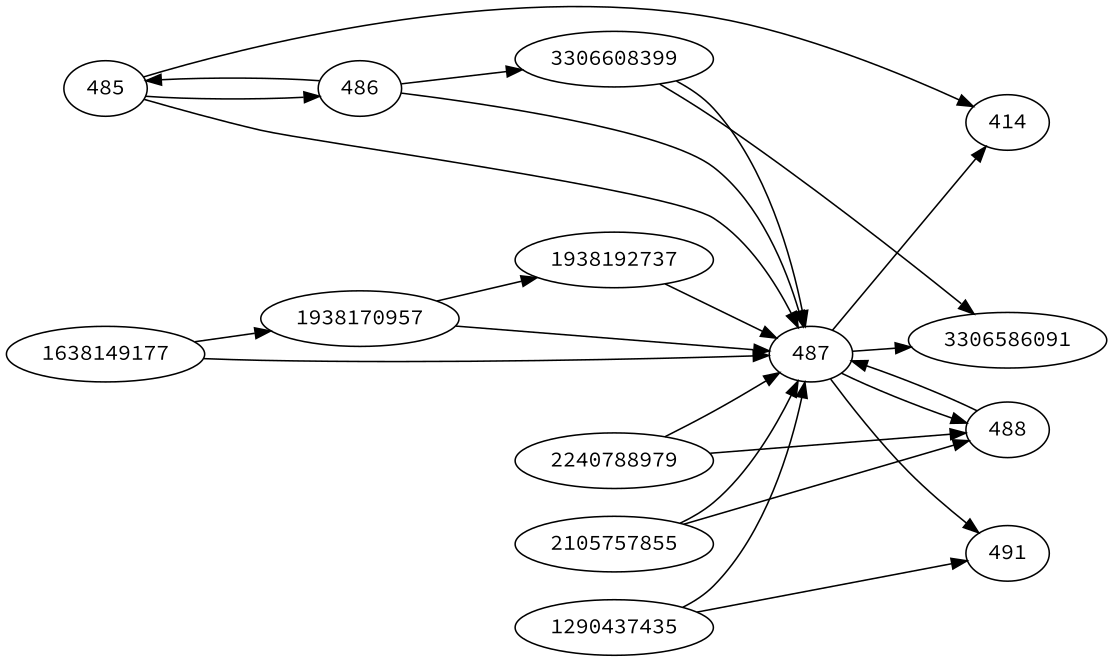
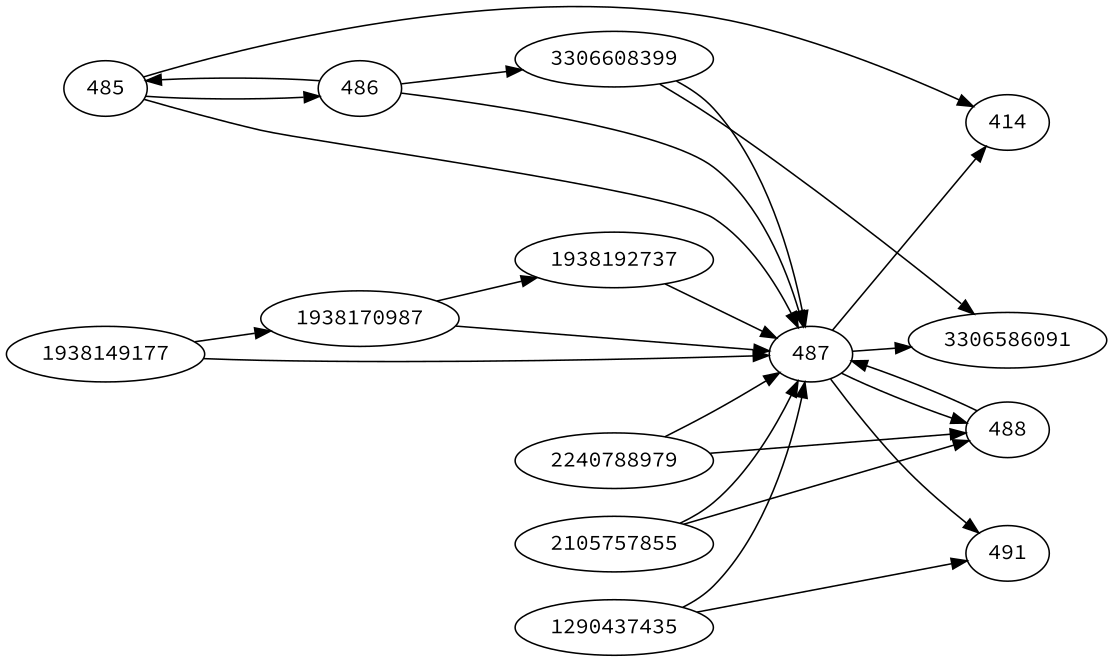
(360, 319) -> (360, 319)
(106, 354) -> (106, 354)
